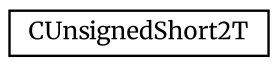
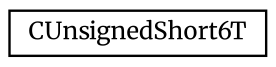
(139, 33) -> (138, 33)
